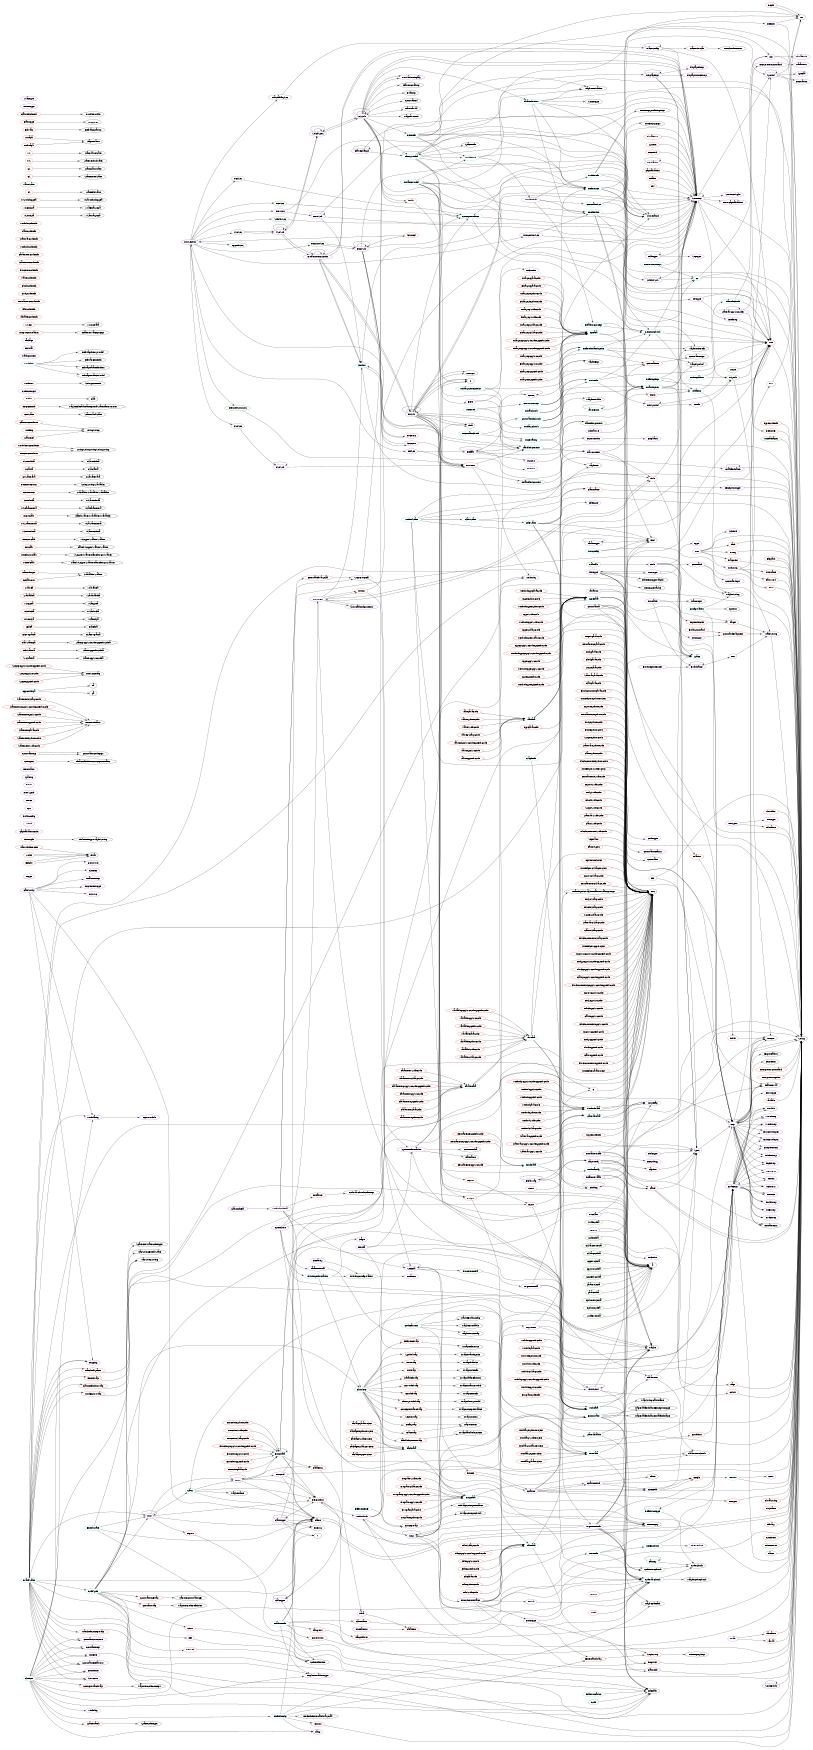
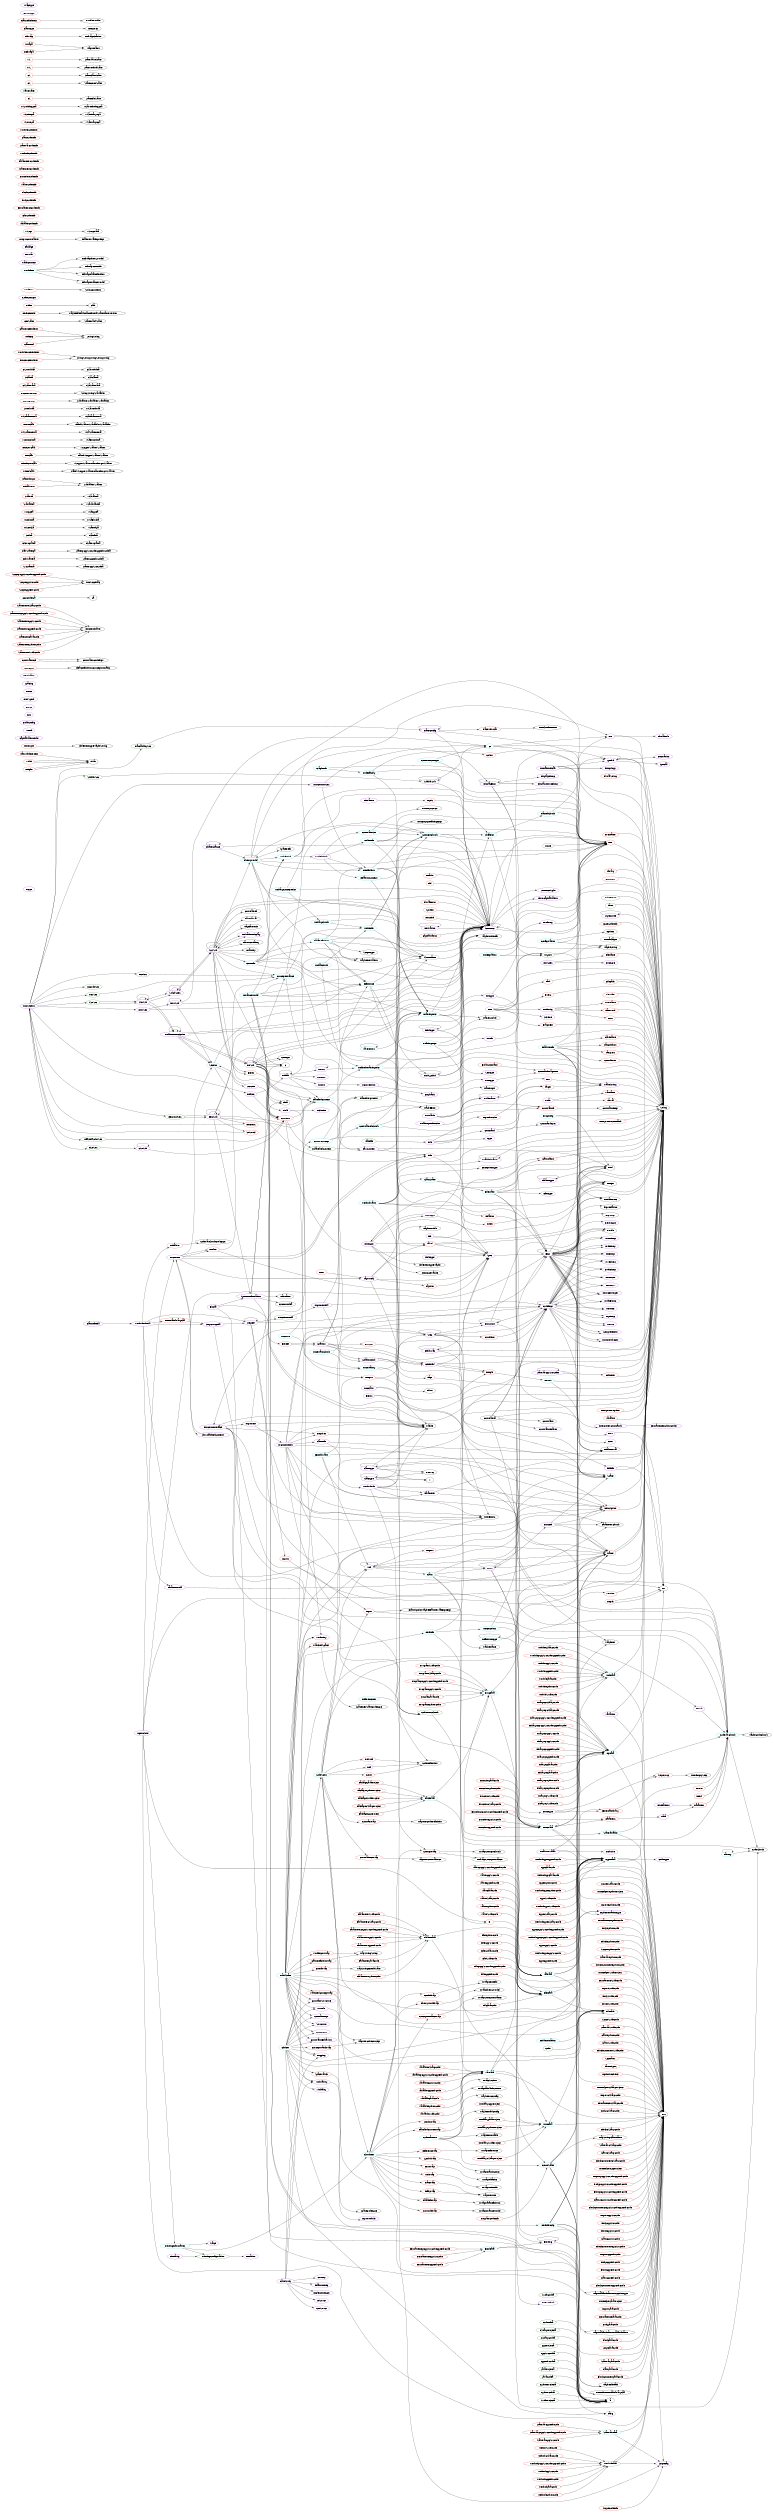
(802, 65) -> (664, 1426)
(93, 686) -> none
(336, 1510) -> (490, 1492)
